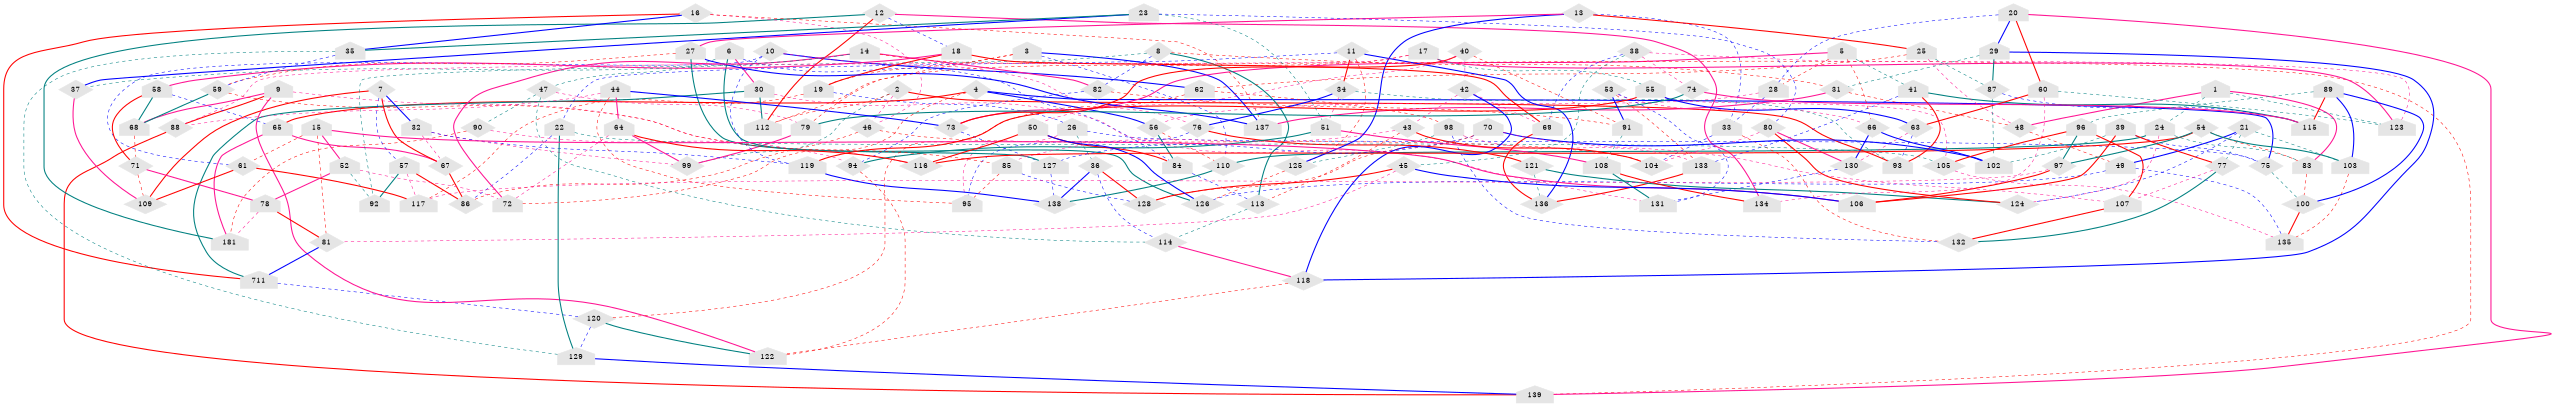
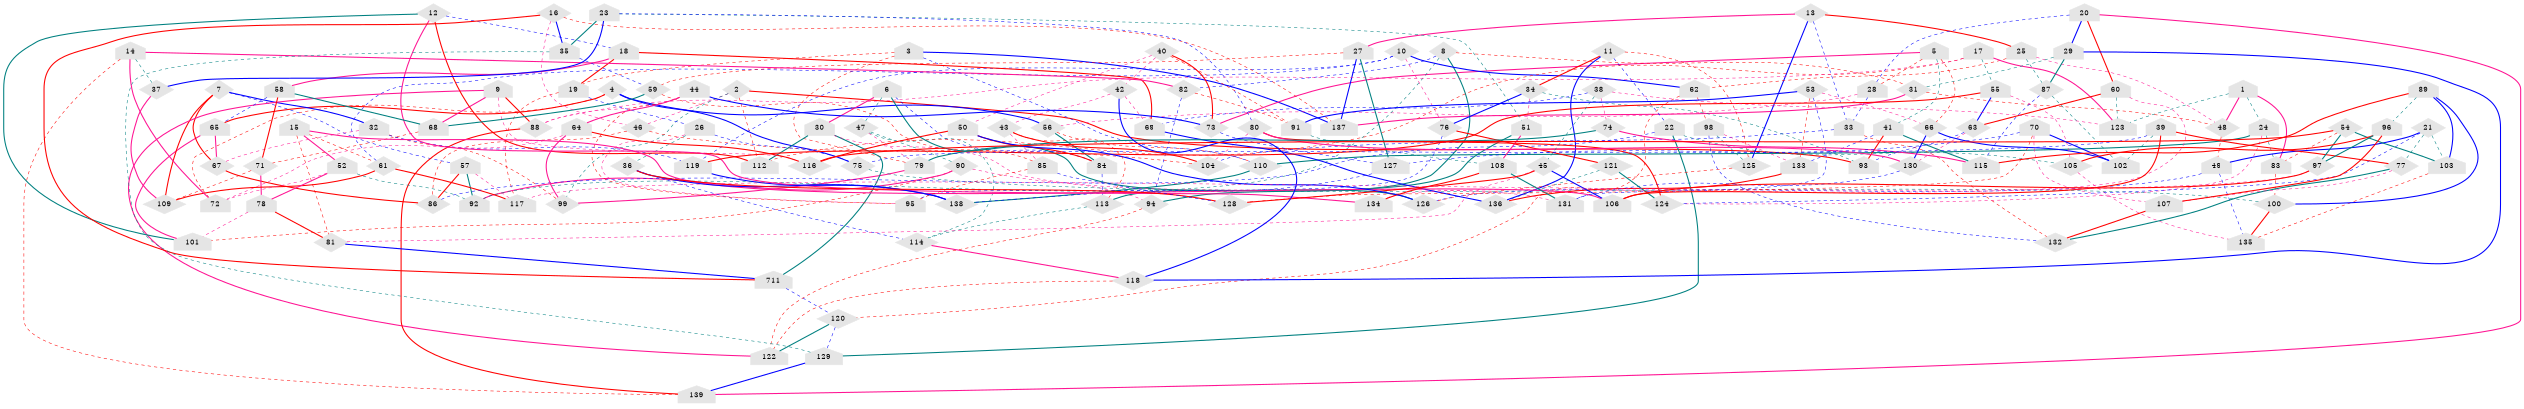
(564, 153) -> (477, 154)
(1503, 166) -> (1308, 158)
none -> (718, 184)
(230, 242) -> (193, 242)
